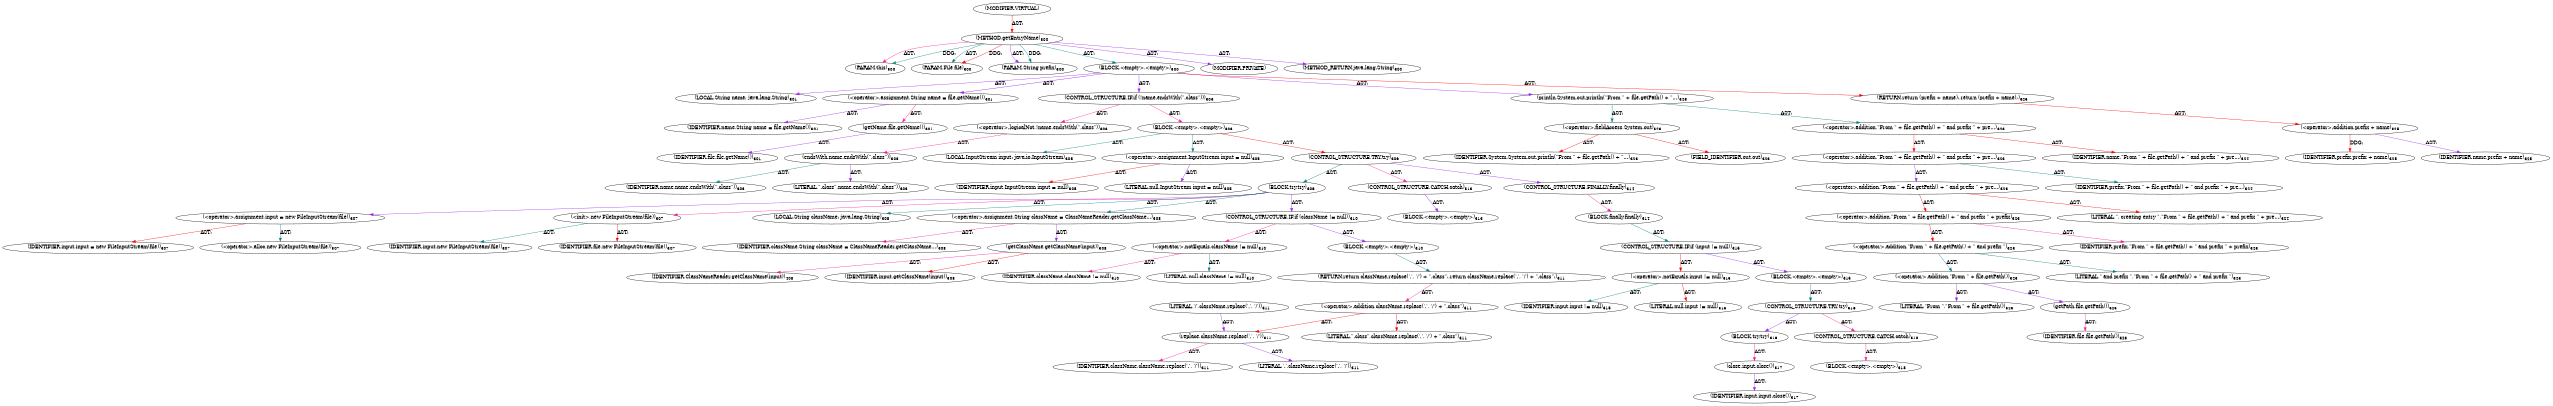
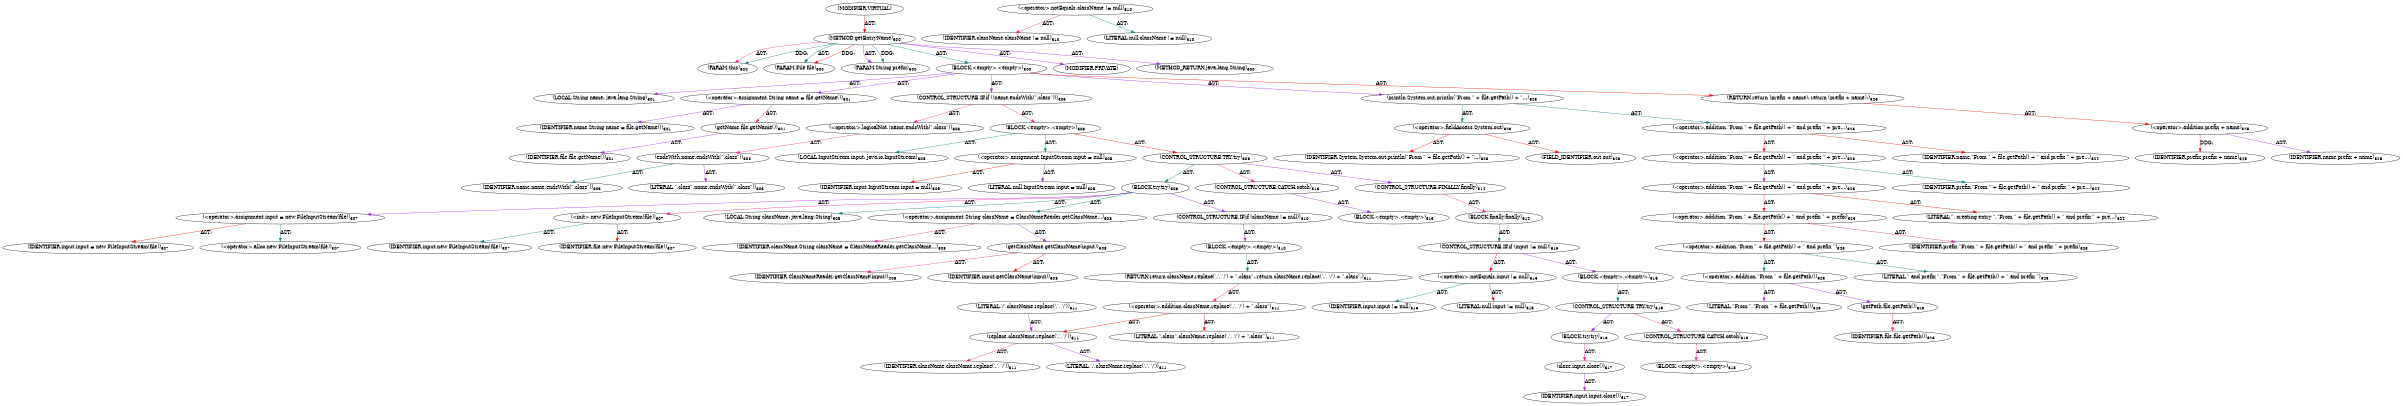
(1252, 232) -> none
